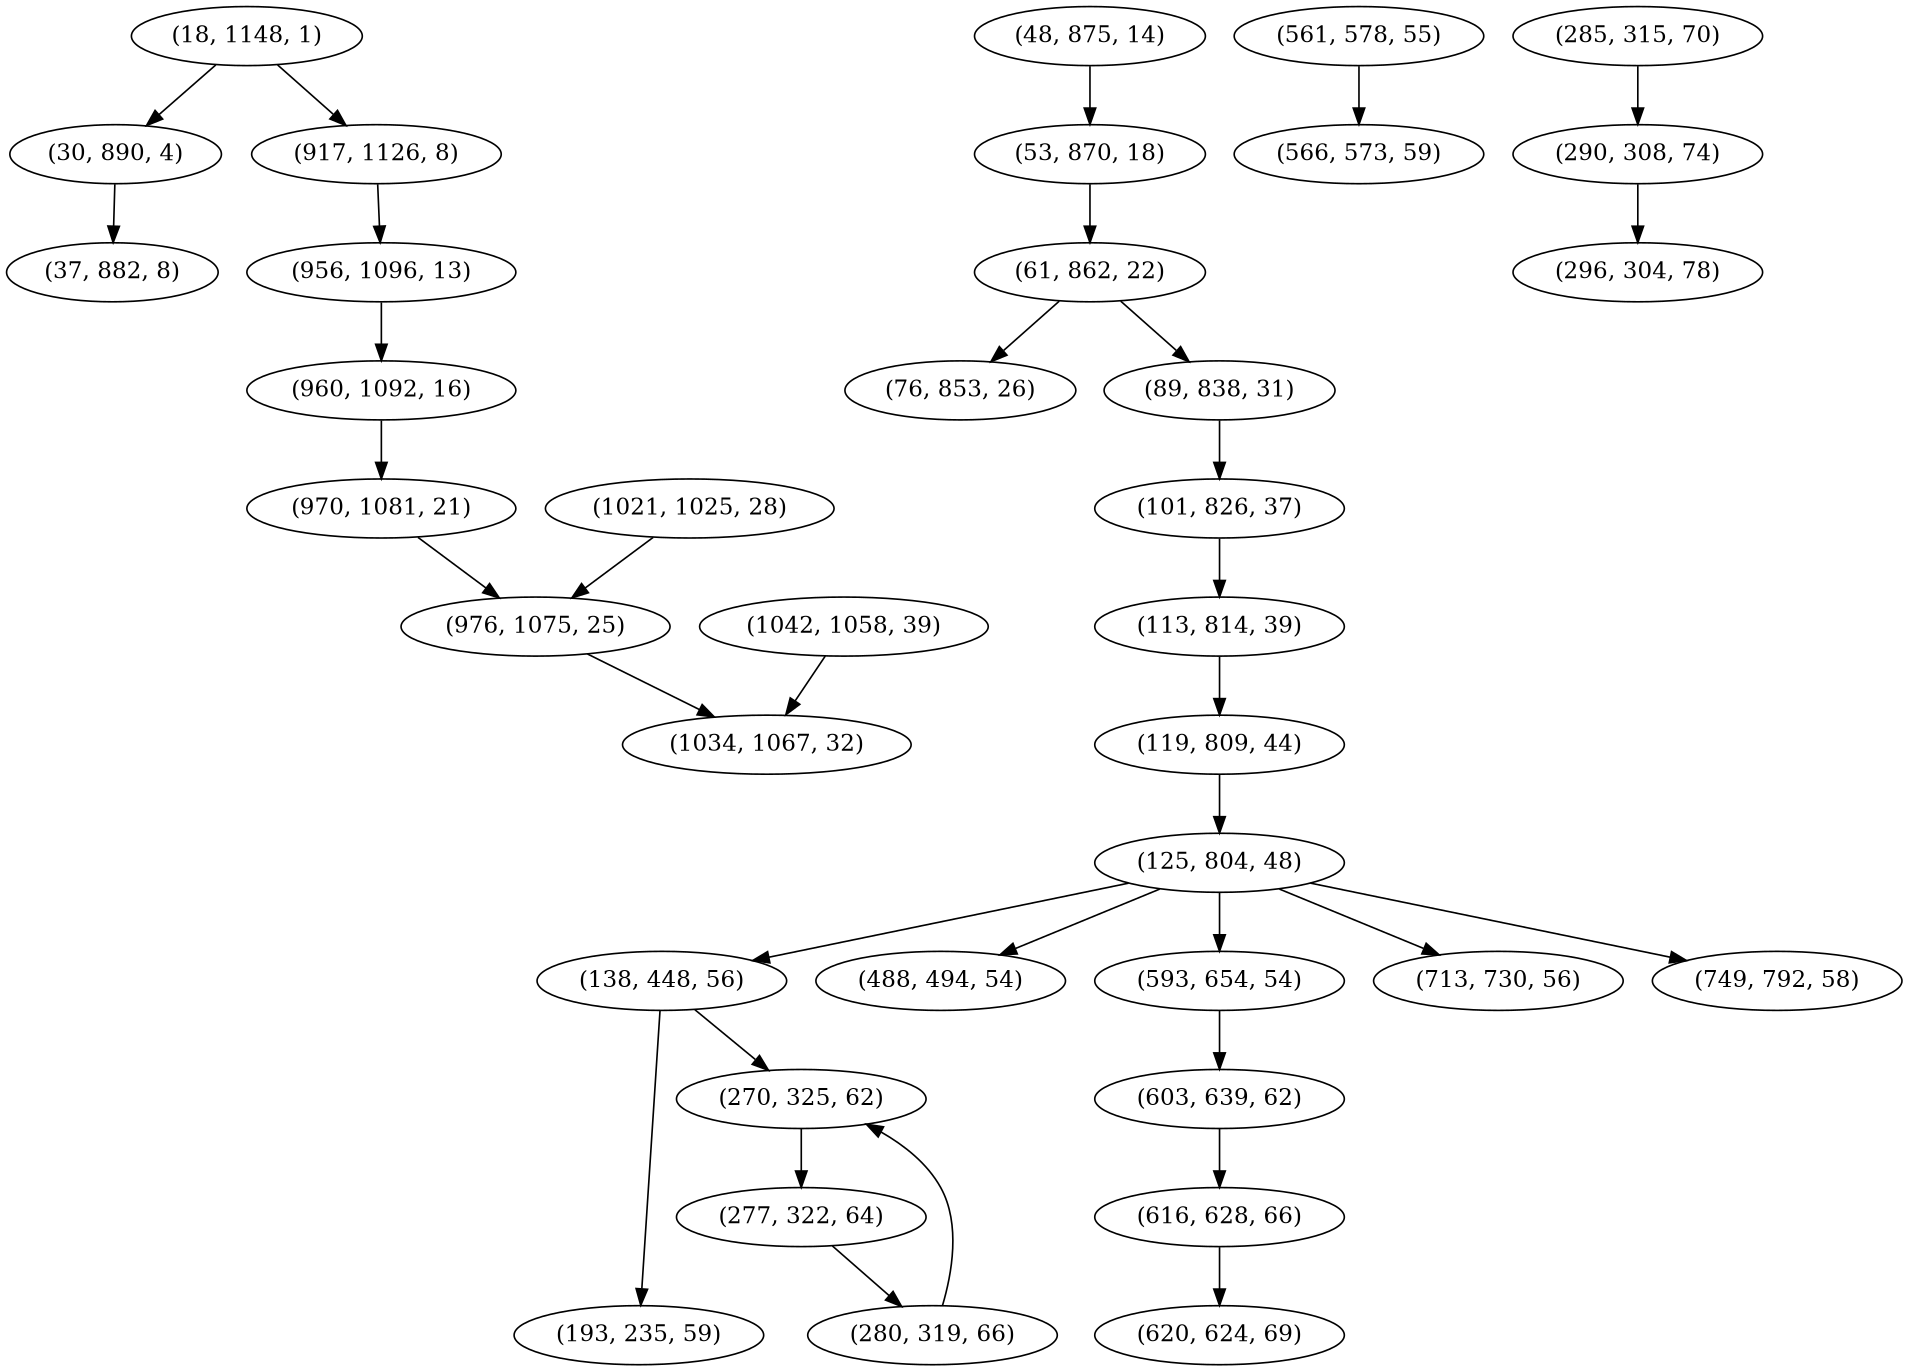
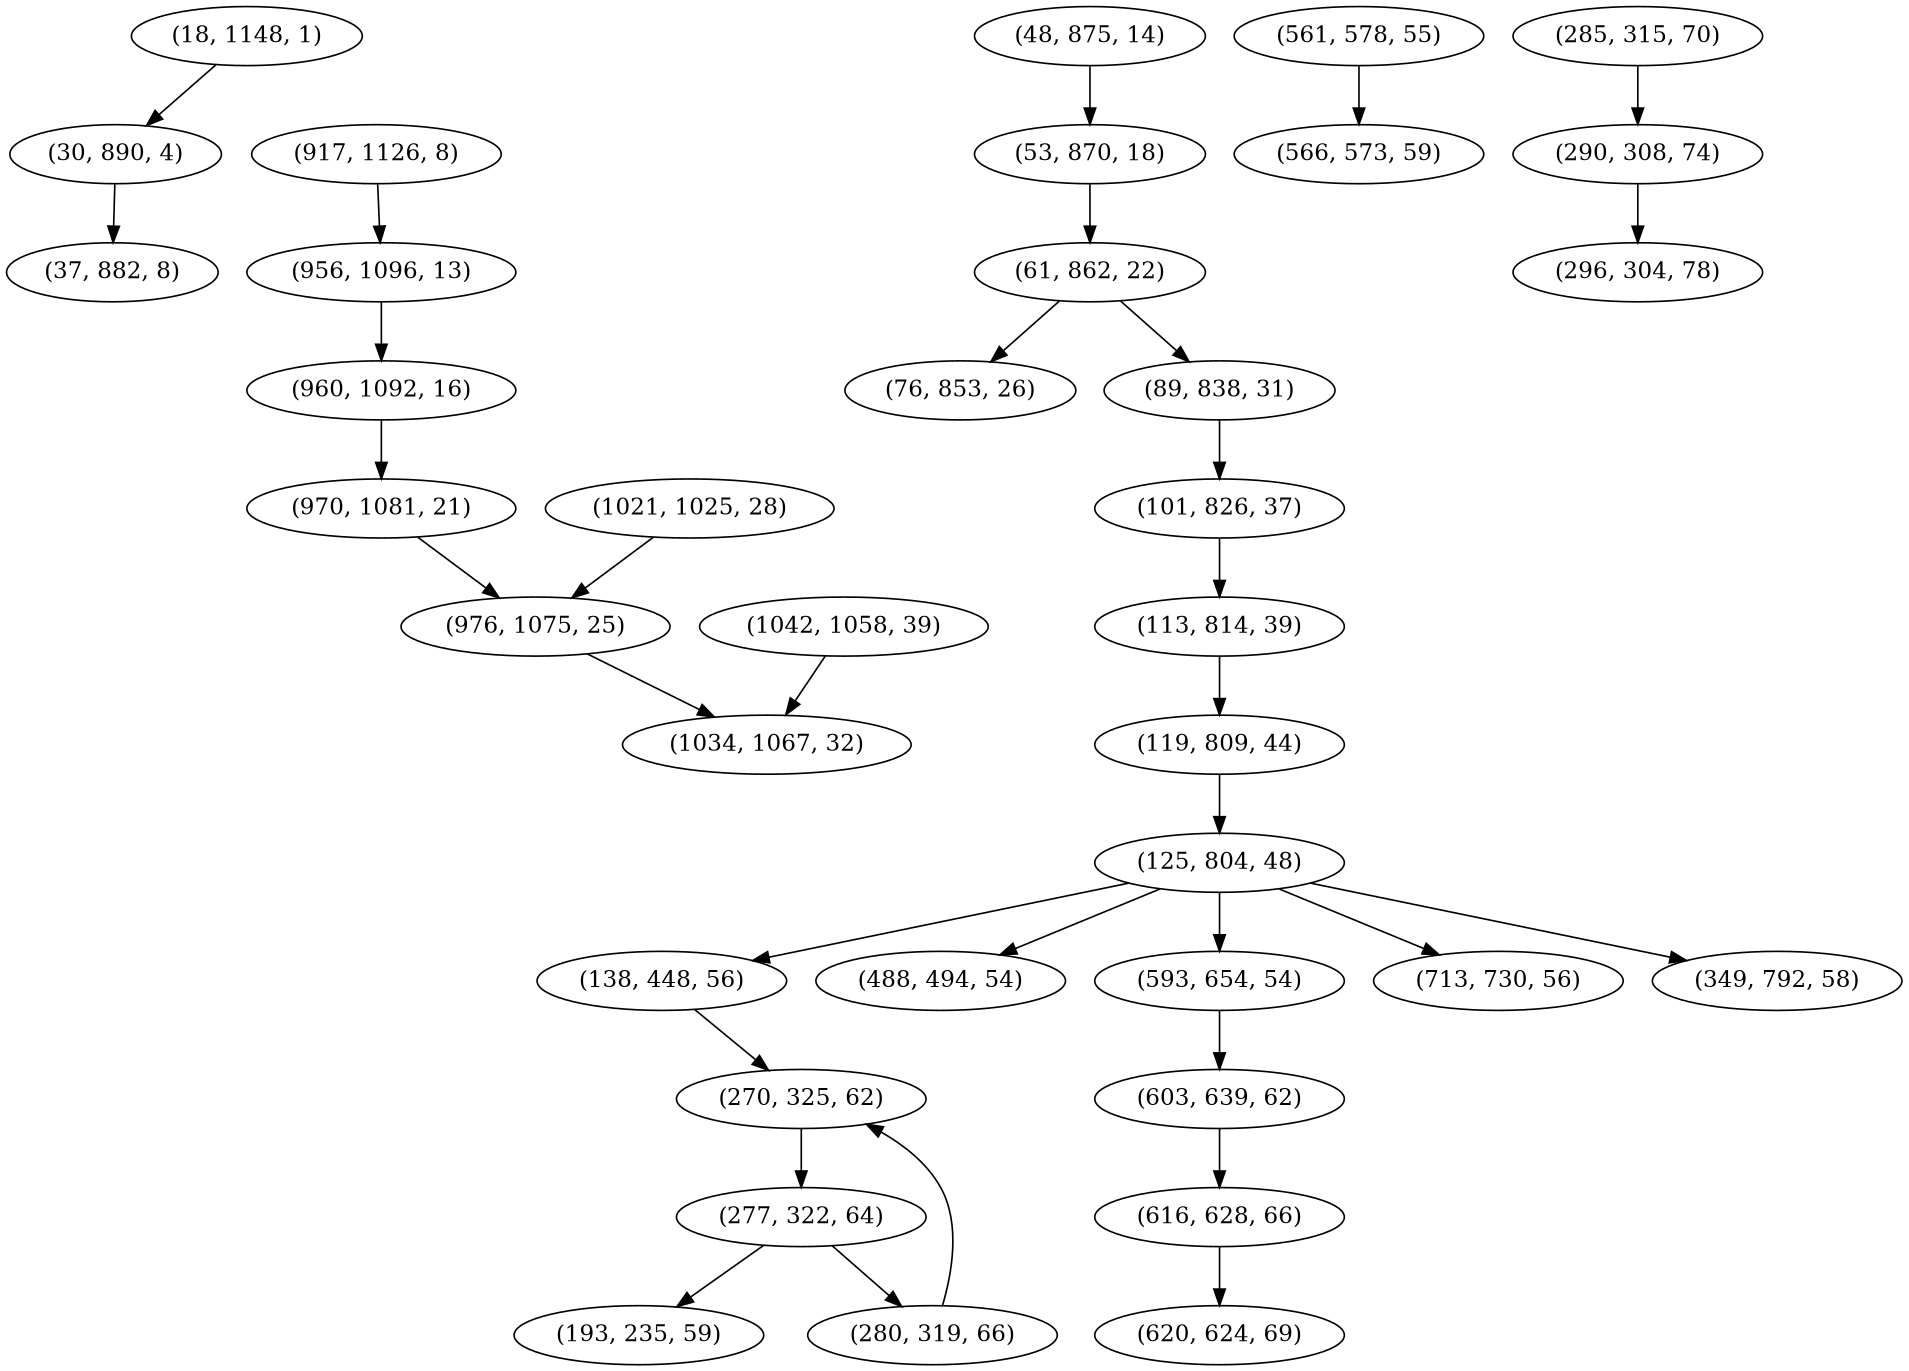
(305, 90) -> none
(1777, 981) -> (1777, 981)
(651, 1150) -> (727, 1271)
